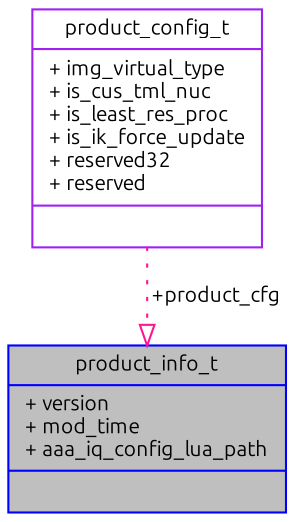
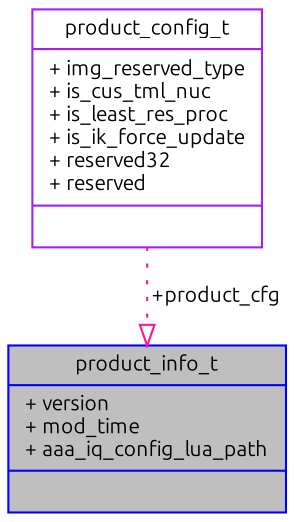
(138, 69) -> (147, 69)
